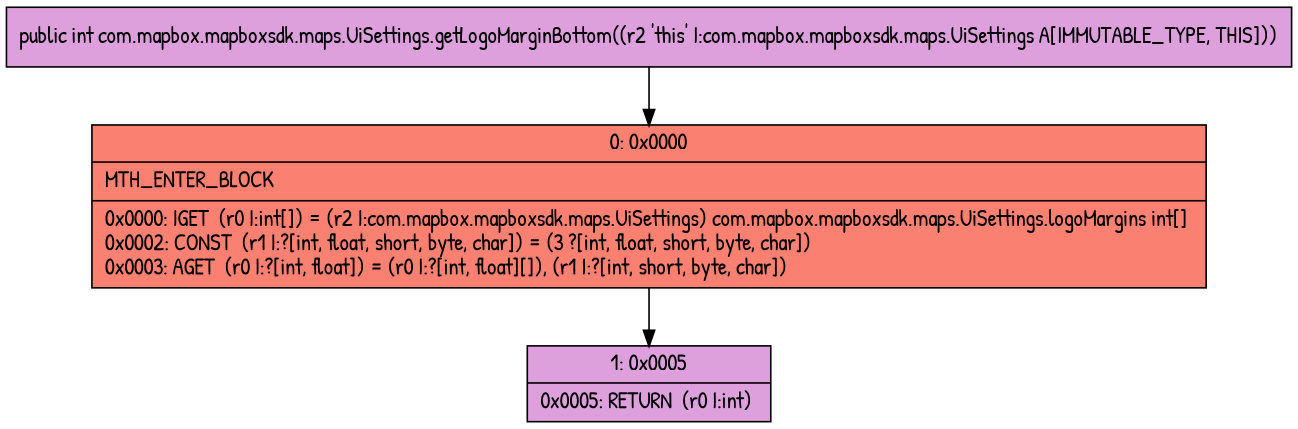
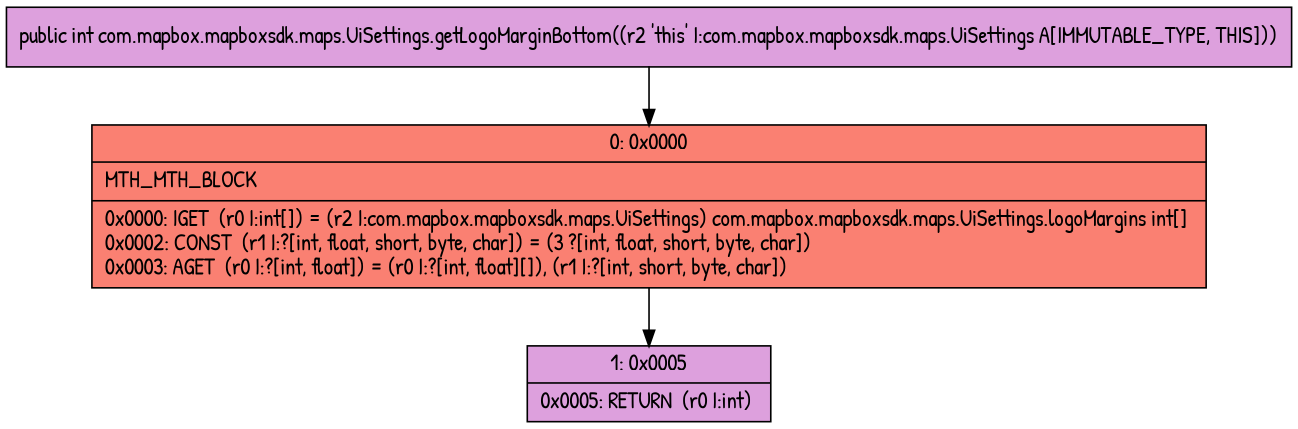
(190, 181) -> (181, 181)
